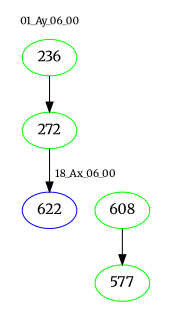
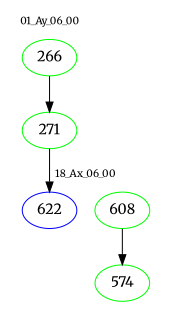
(50, 58) -> (50, 58)
(50, 130) -> (50, 130)
(122, 283) -> (122, 283)
